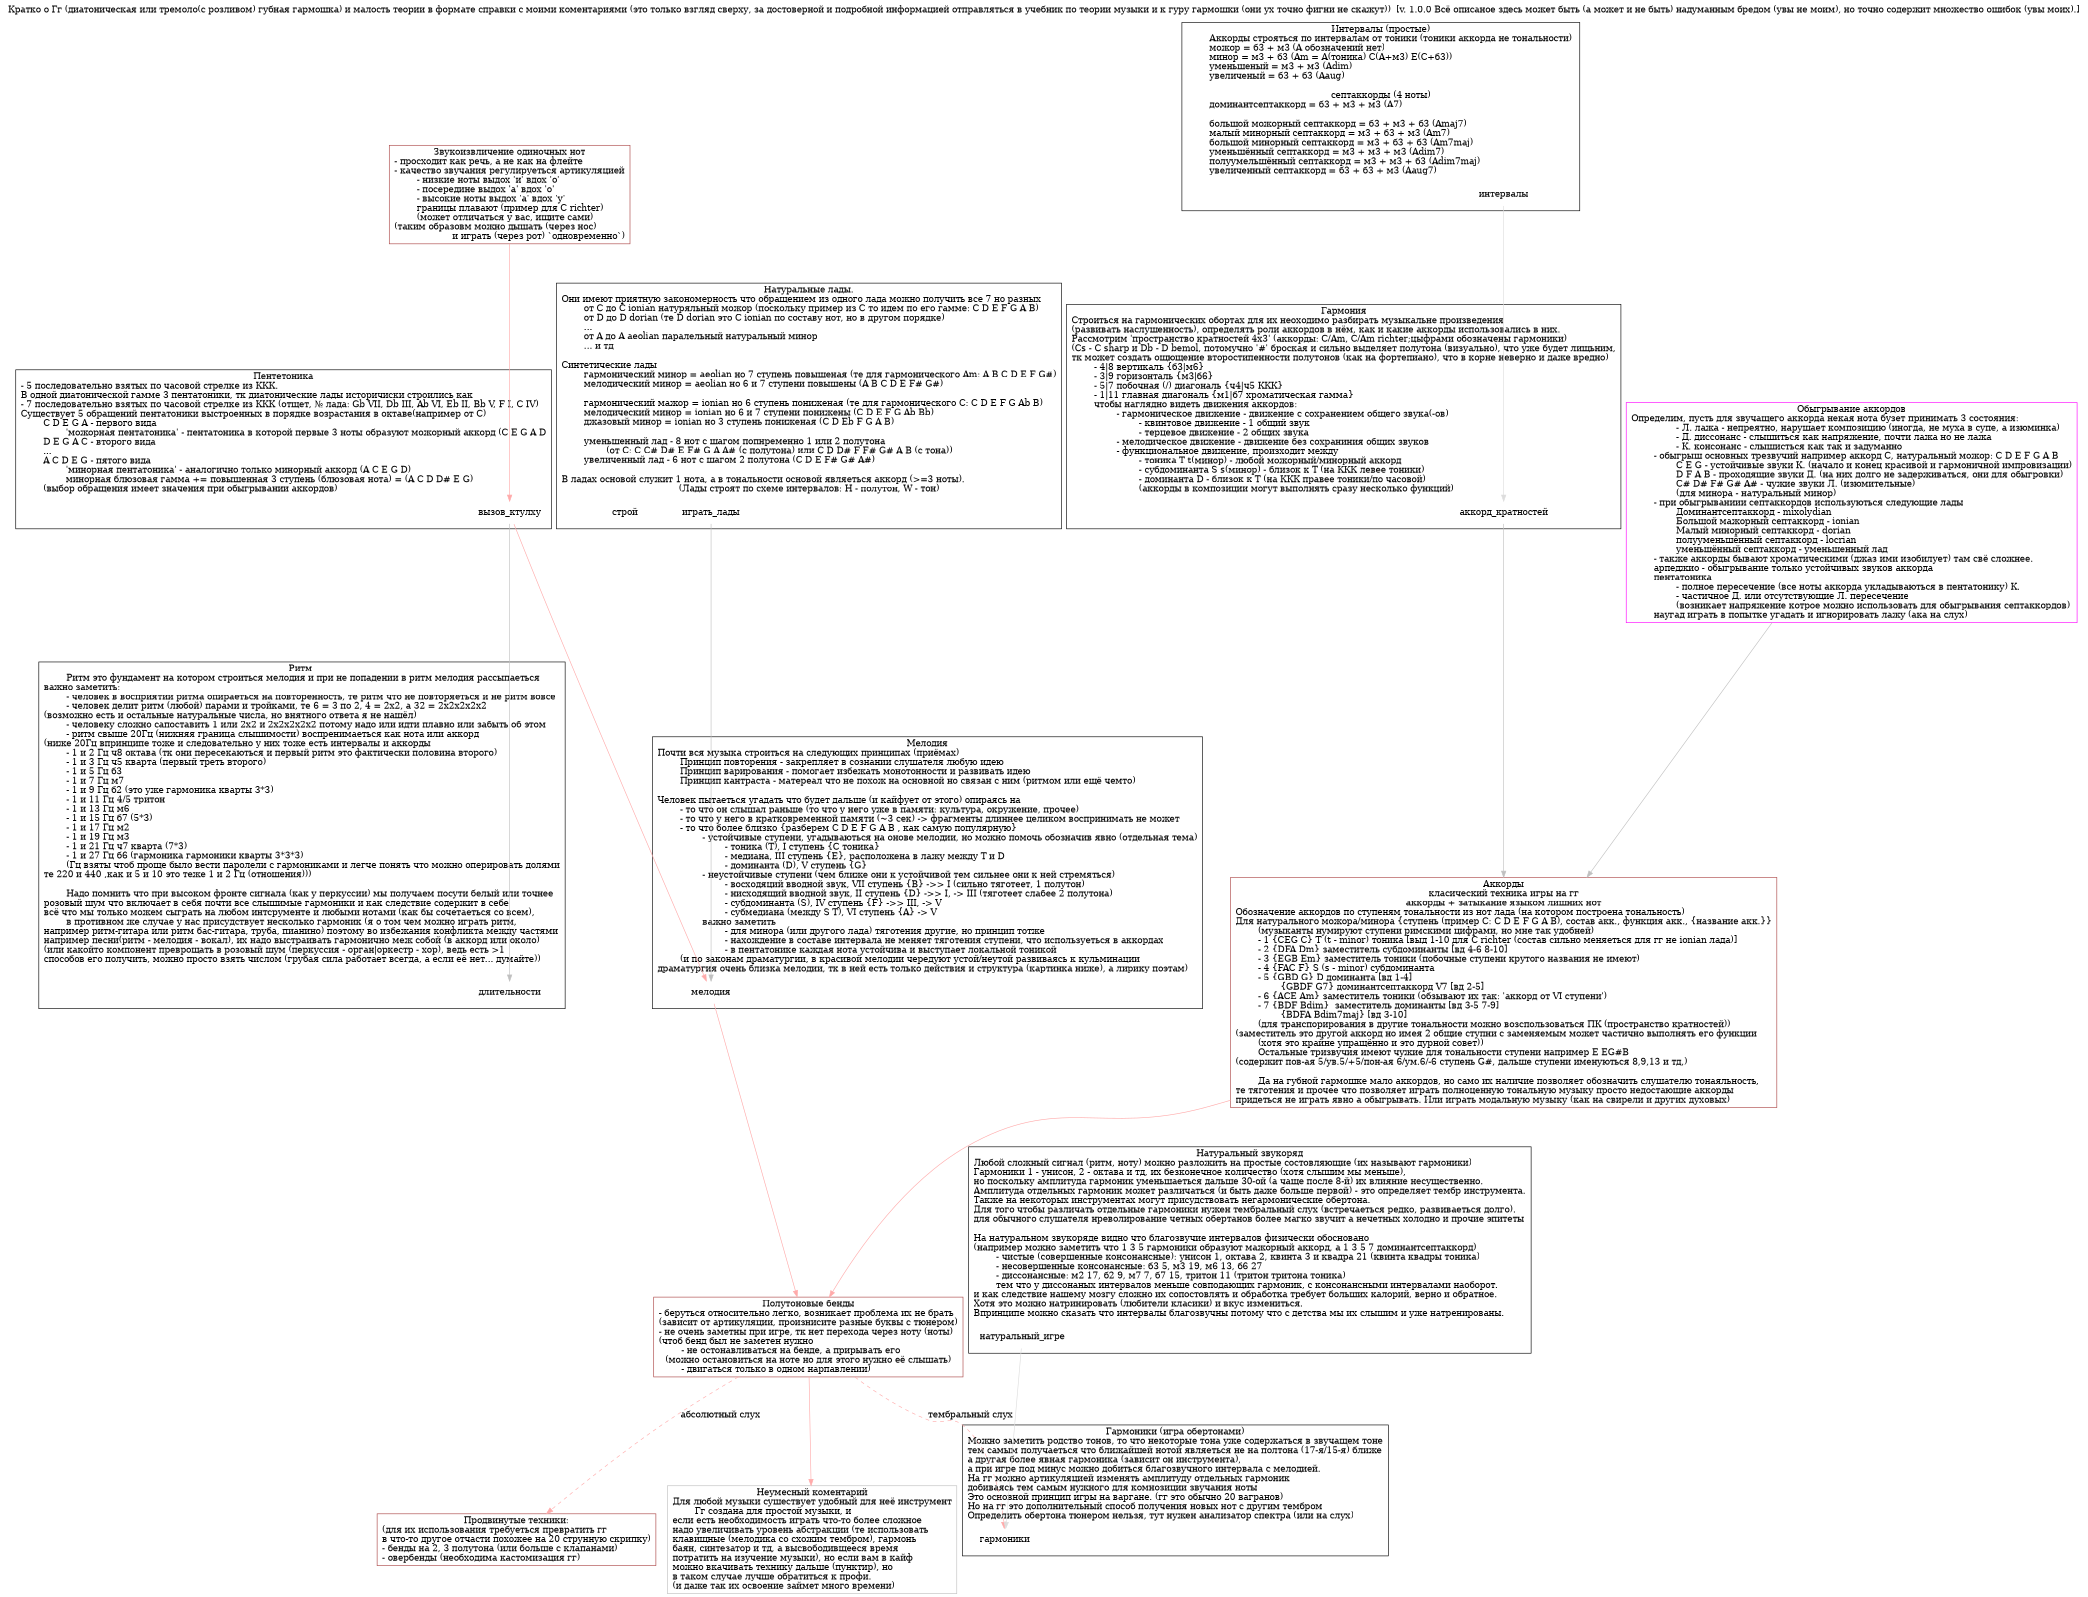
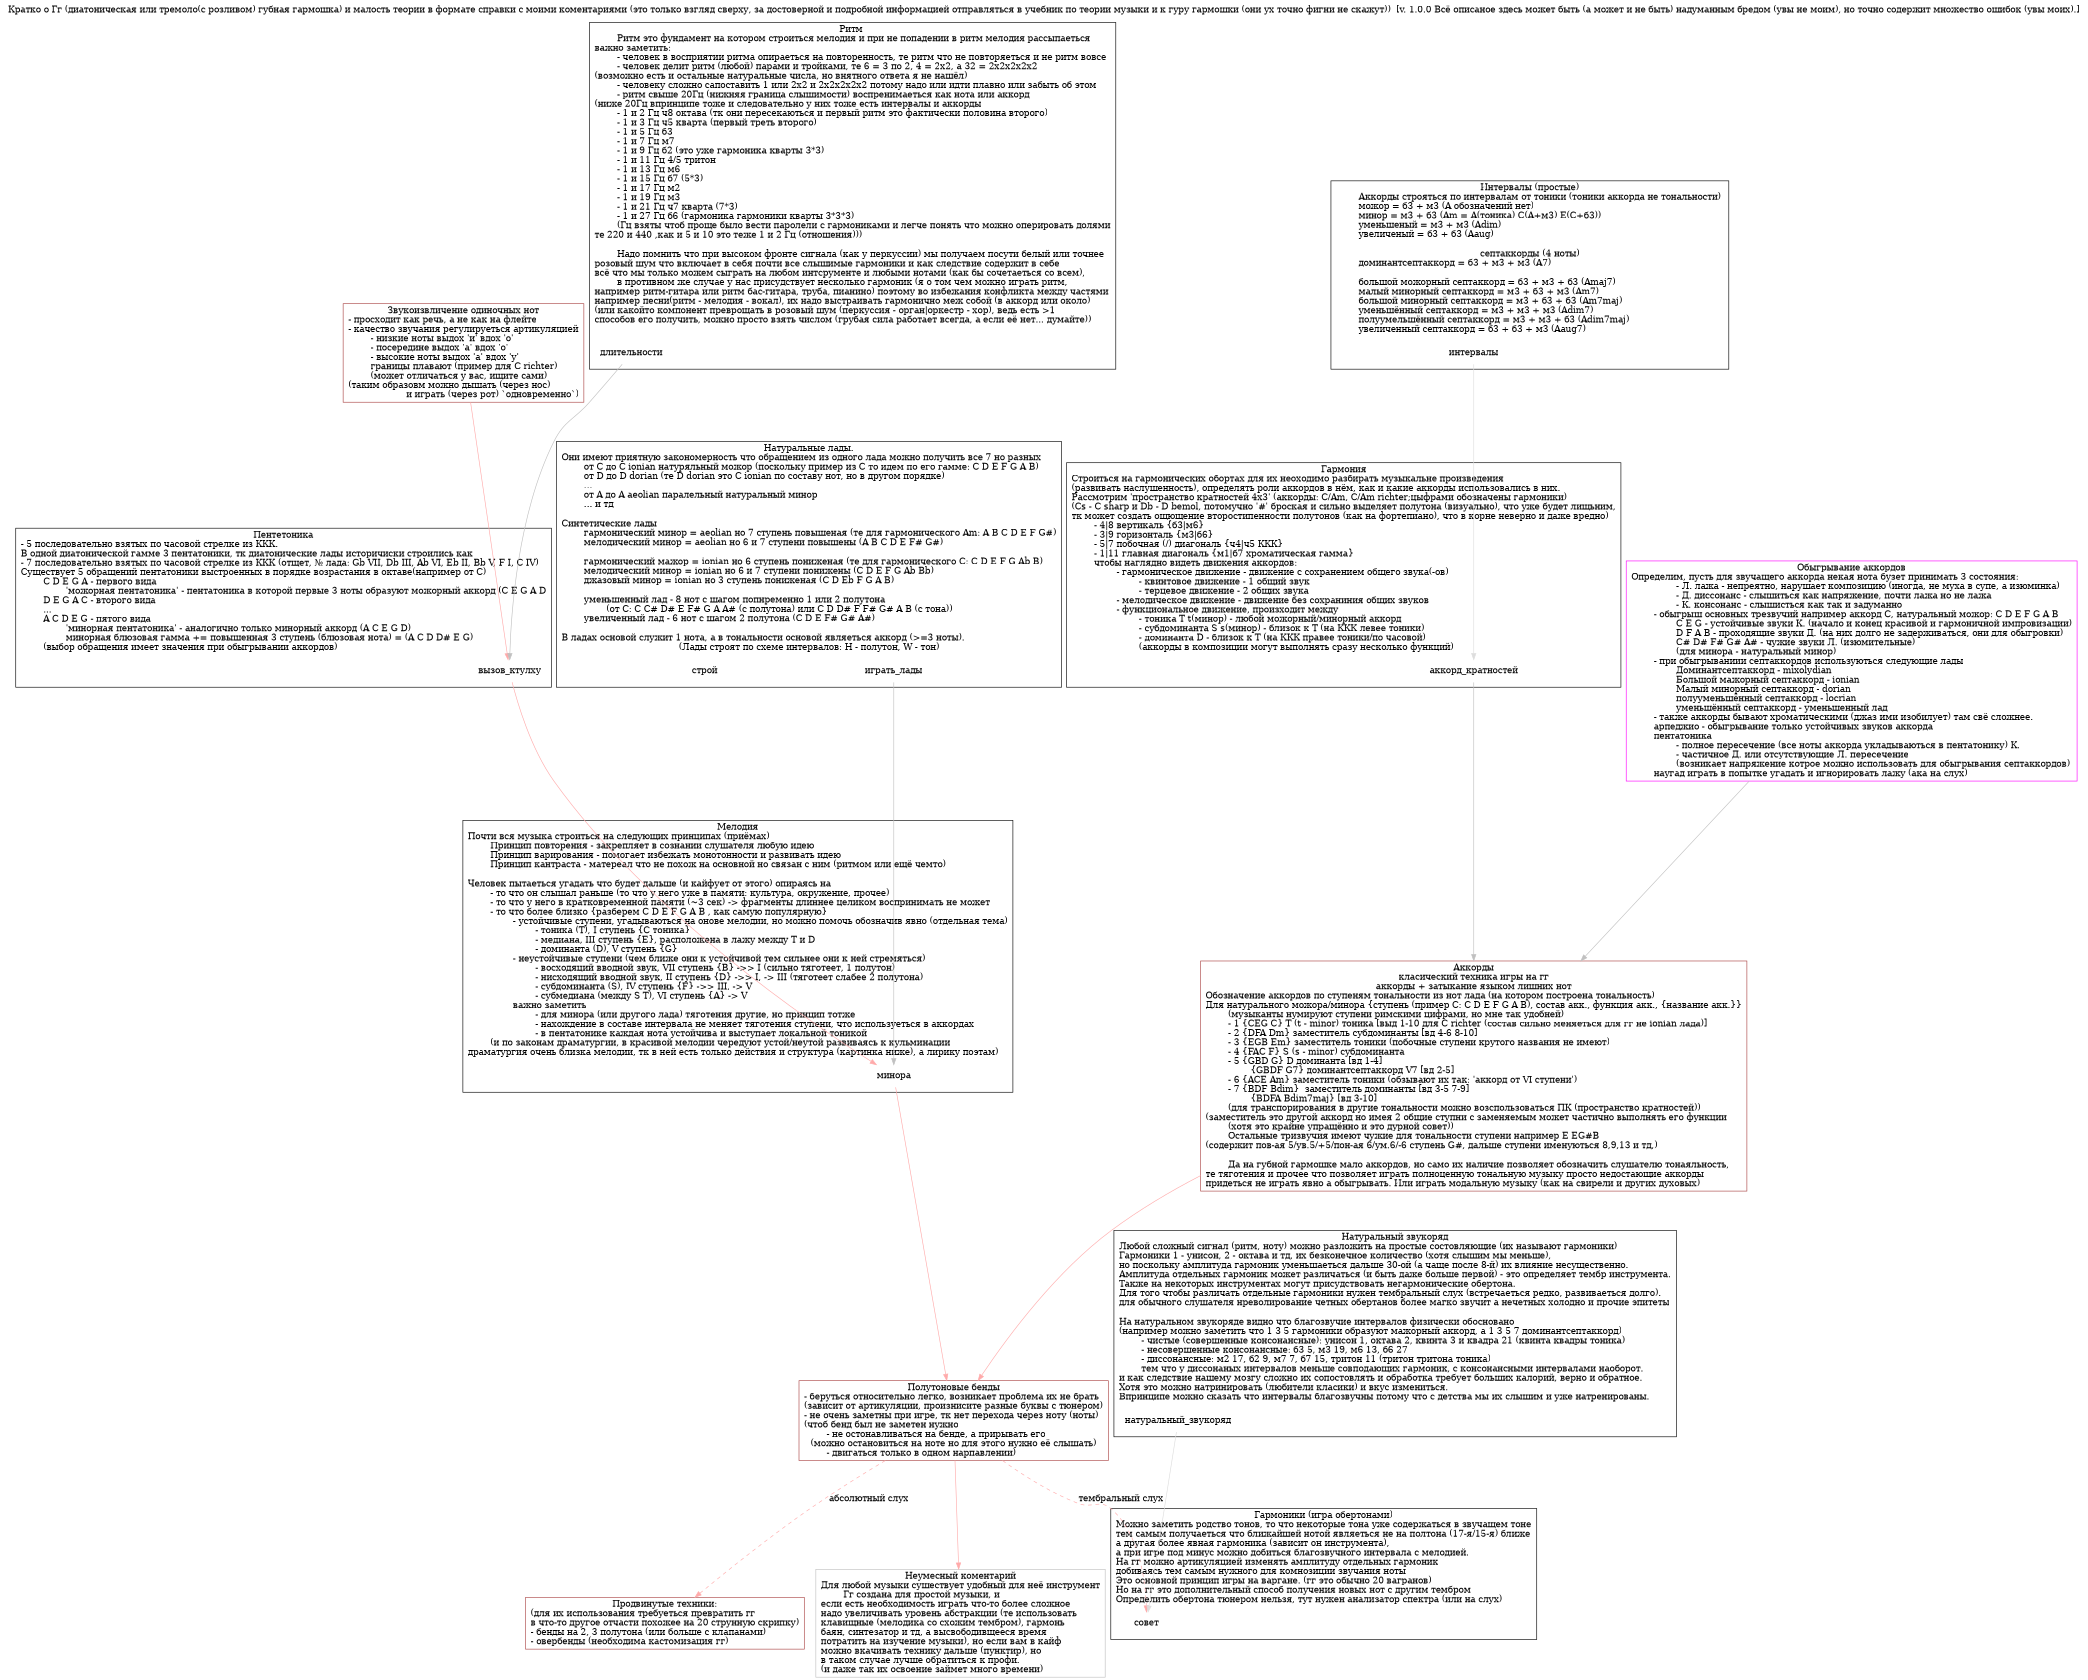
(510, 749) -> (533, 495)
(711, 992) -> (894, 1076)
(1022, 1337) -> (1178, 1421)
(1005, 1540) -> (1146, 1623)
